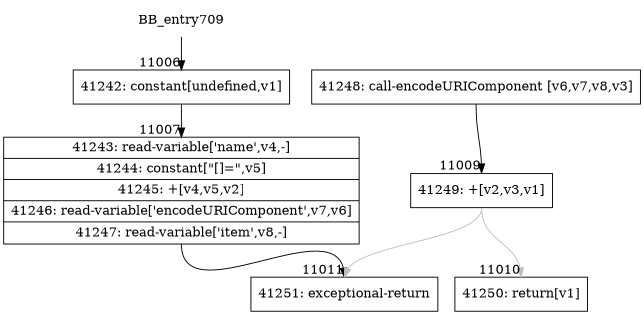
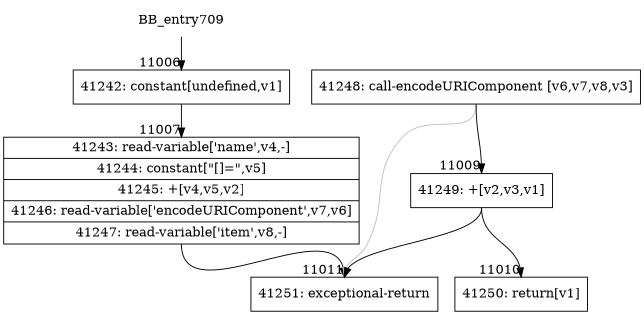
none -> (387, 162)
(498, 240) -> (498, 240)
(418, 241) -> (418, 241)
